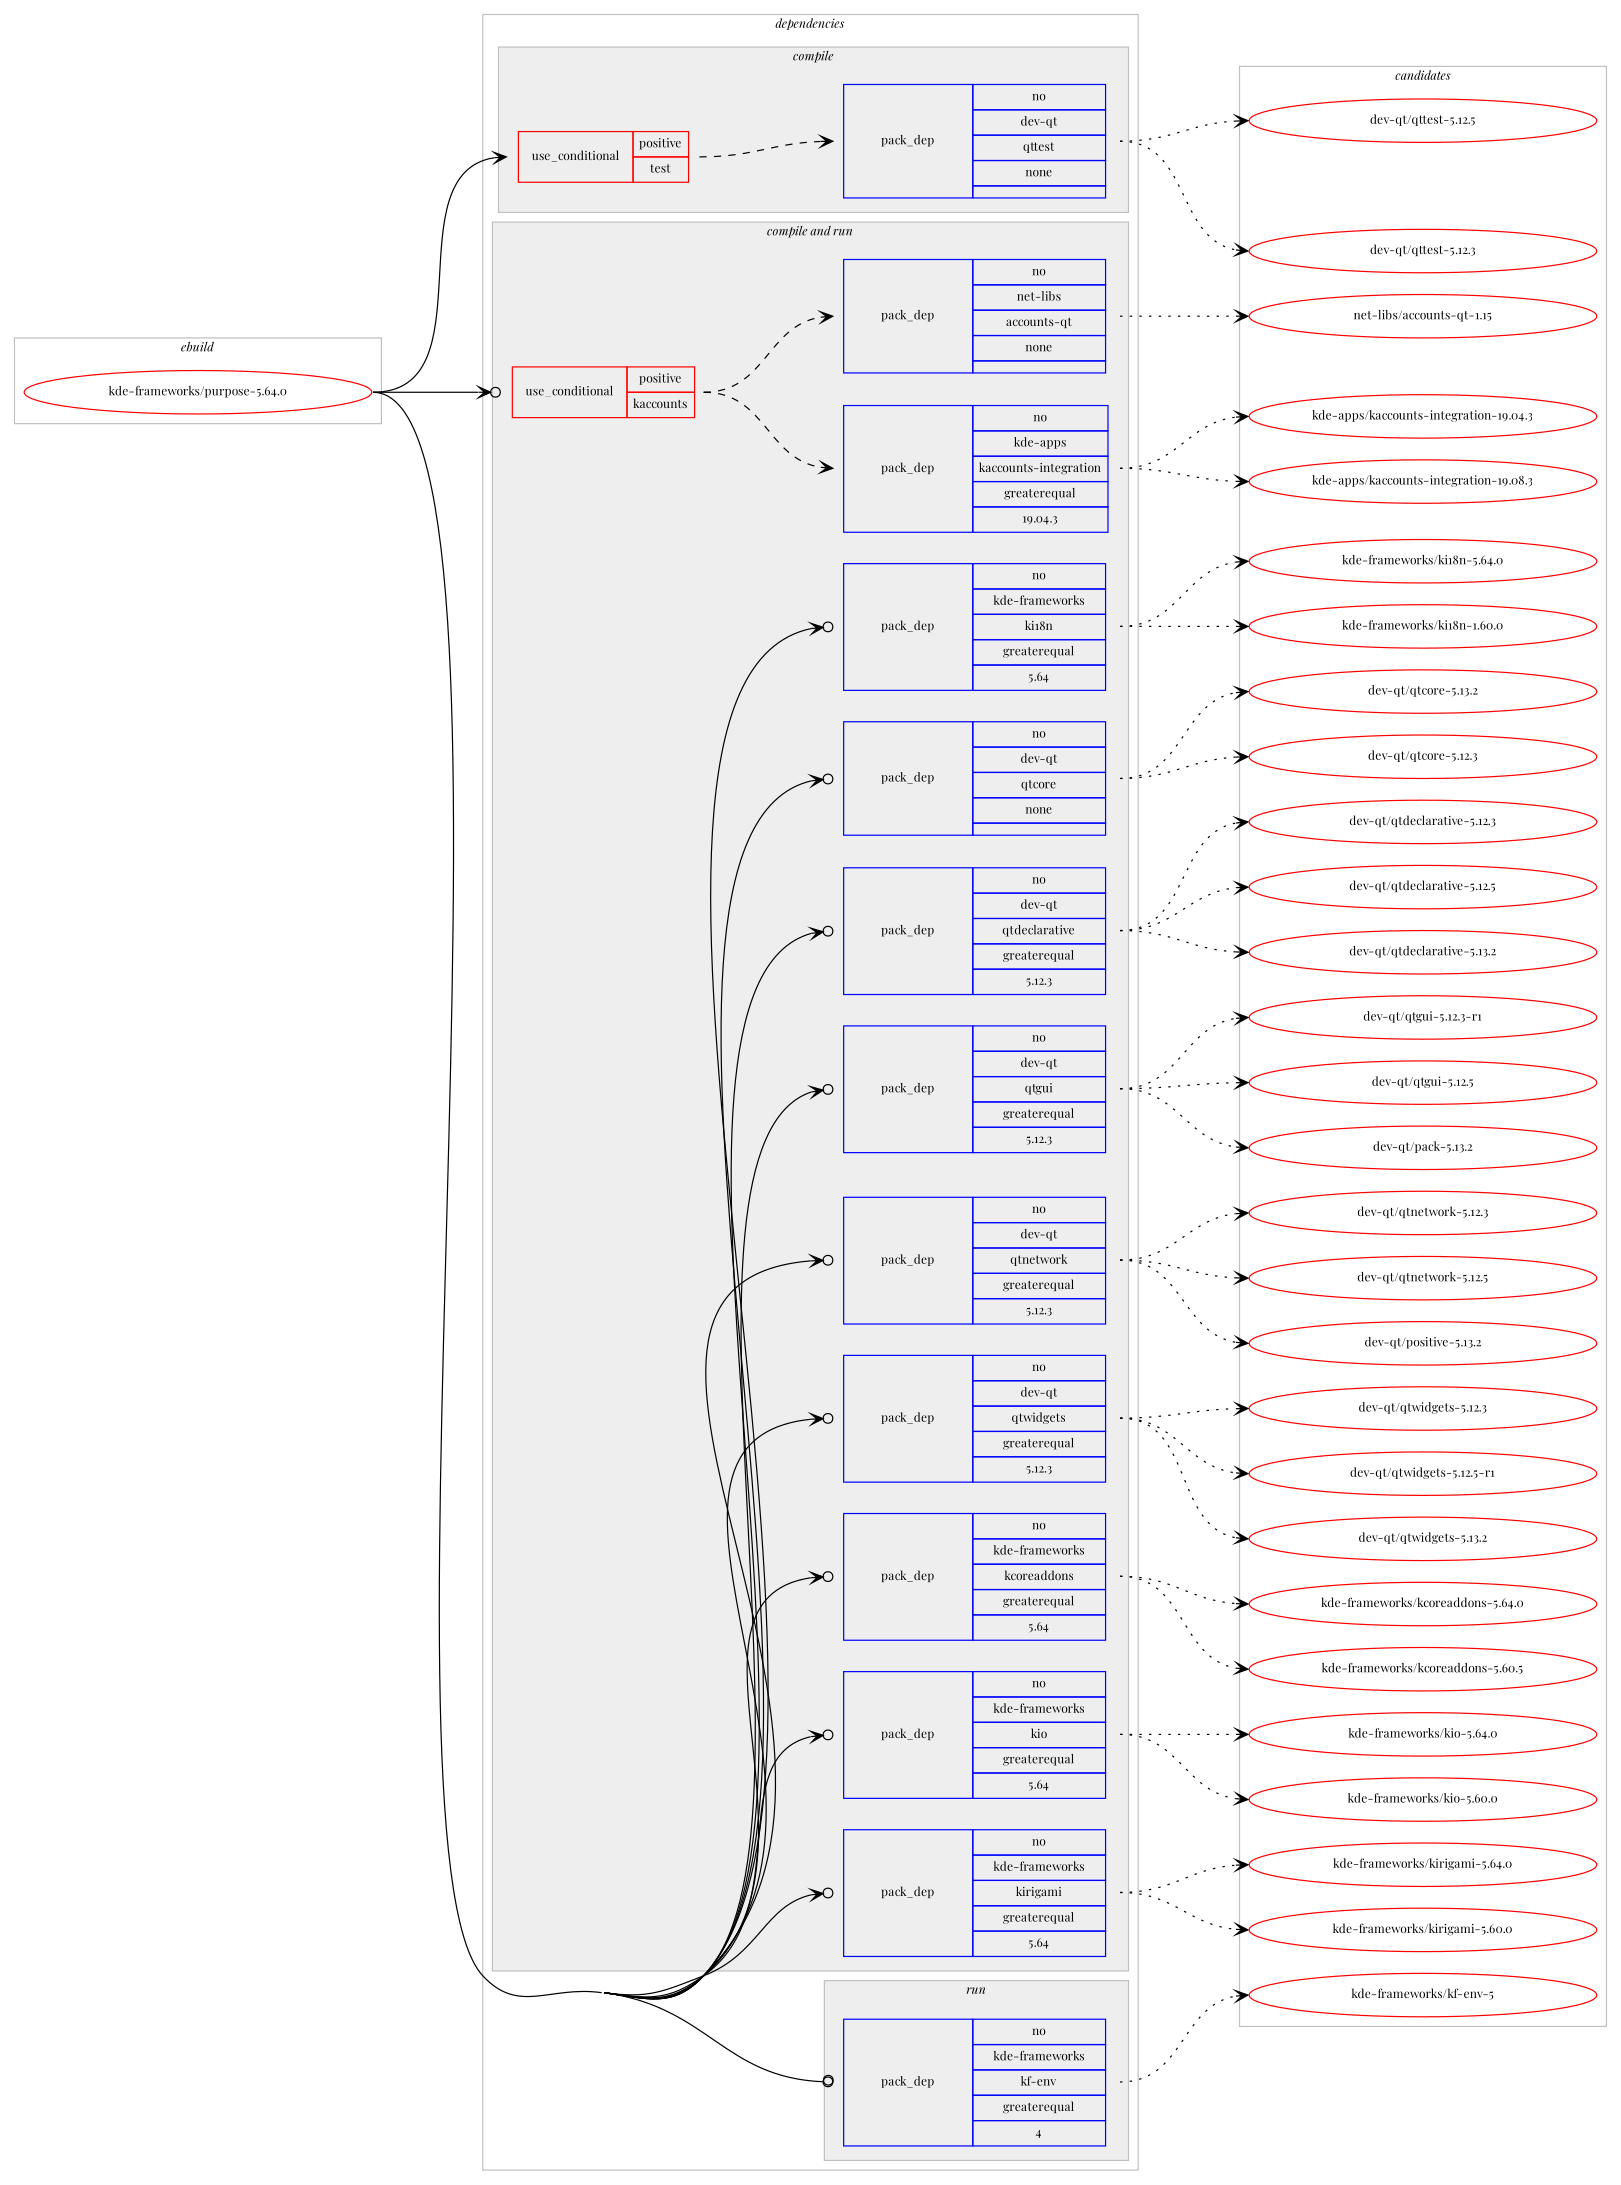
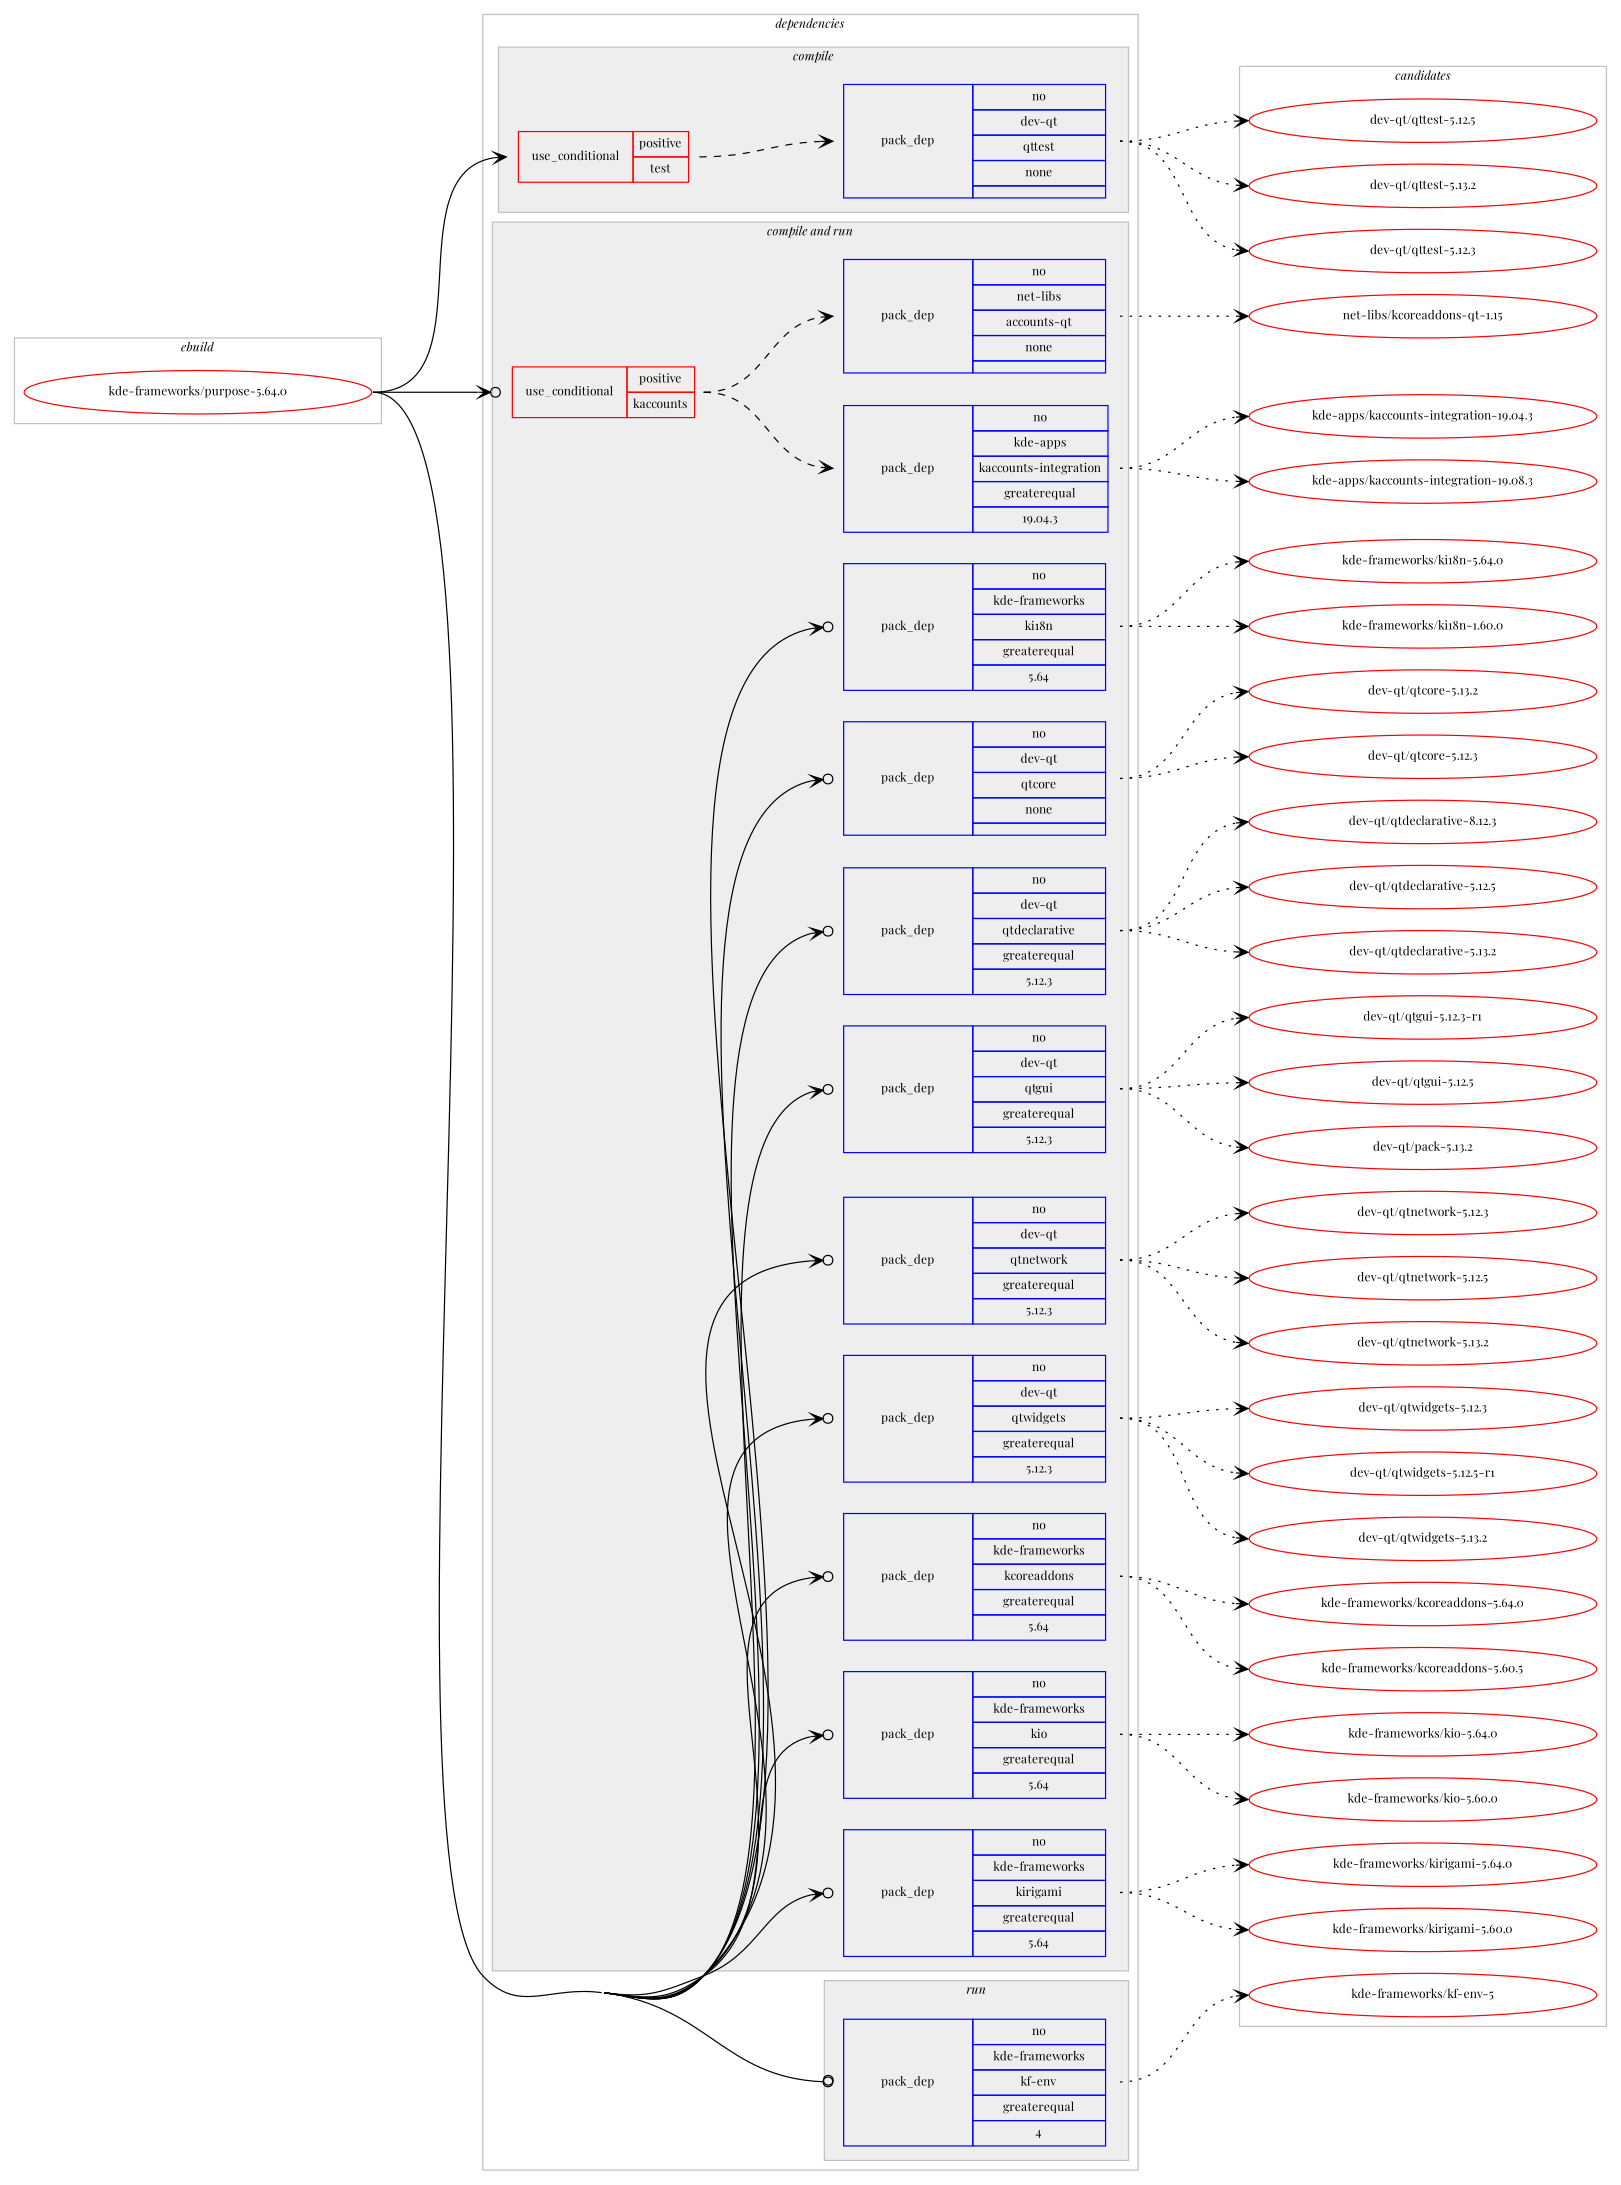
none -> (1423, 186)
(1423, 316) -> (1423, 316)
(1423, 822) -> (1423, 822)
(1423, 1343) -> (1423, 1343)
